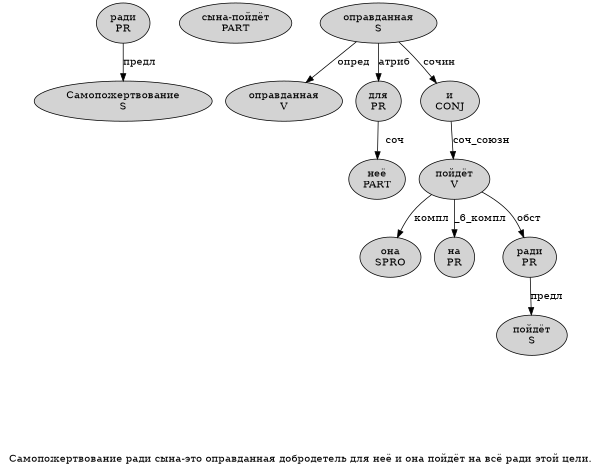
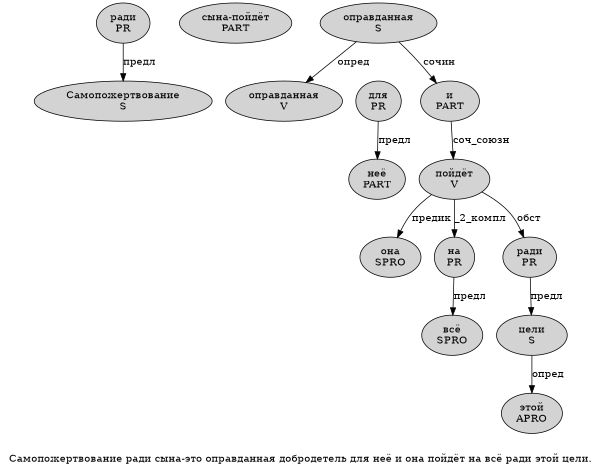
(379, 58) -> none
(450, 101) -> (450, 101)
(395, 140) -> (395, 140)
(432, 218) -> (432, 218)
(481, 218) -> (481, 218)
none -> (452, 335)
(532, 335) -> (532, 335)
none -> (532, 413)
